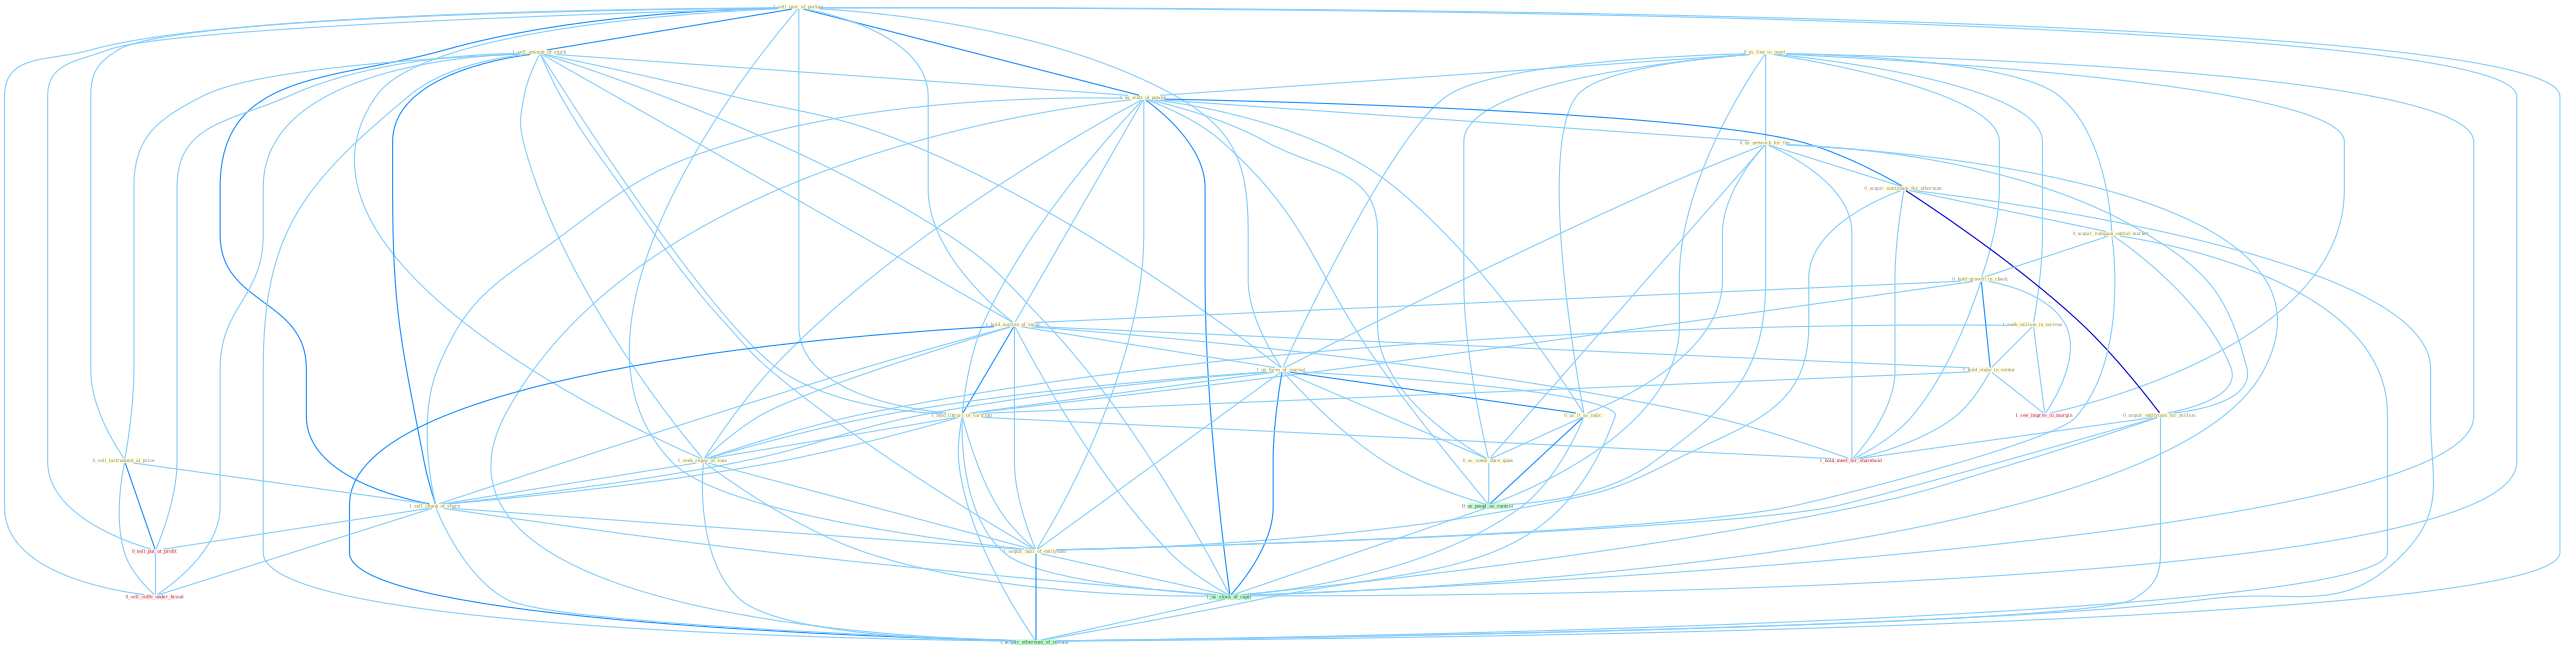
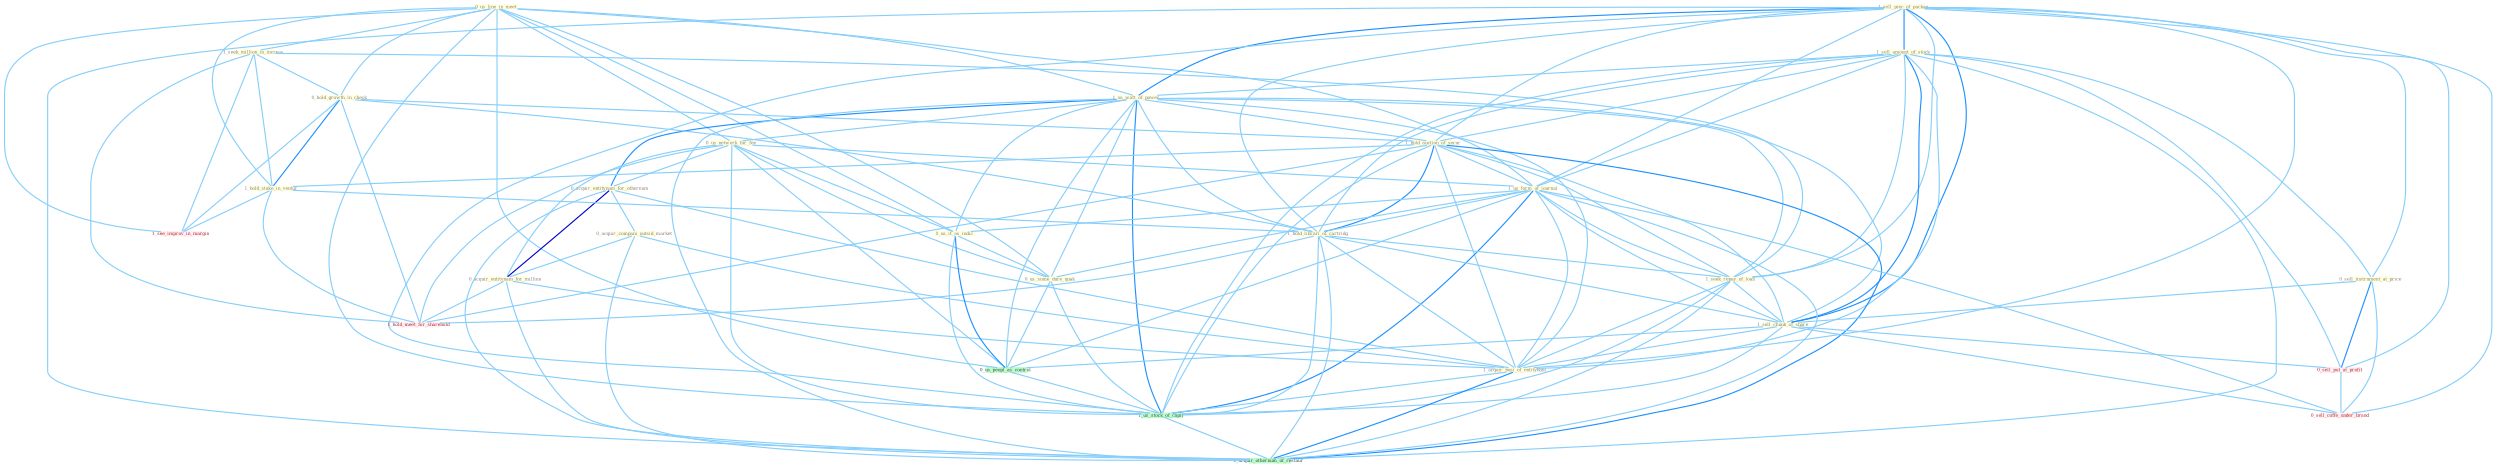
(2019, 79) -> (270, 27)
(262, 250) -> (1942, 290)
(2050, 255) -> (297, 75)
(1895, 337) -> (108, 261)
(1383, 385) -> (1272, 209)
(1706, 535) -> (1090, 355)
(702, 625) -> (1432, 345)
